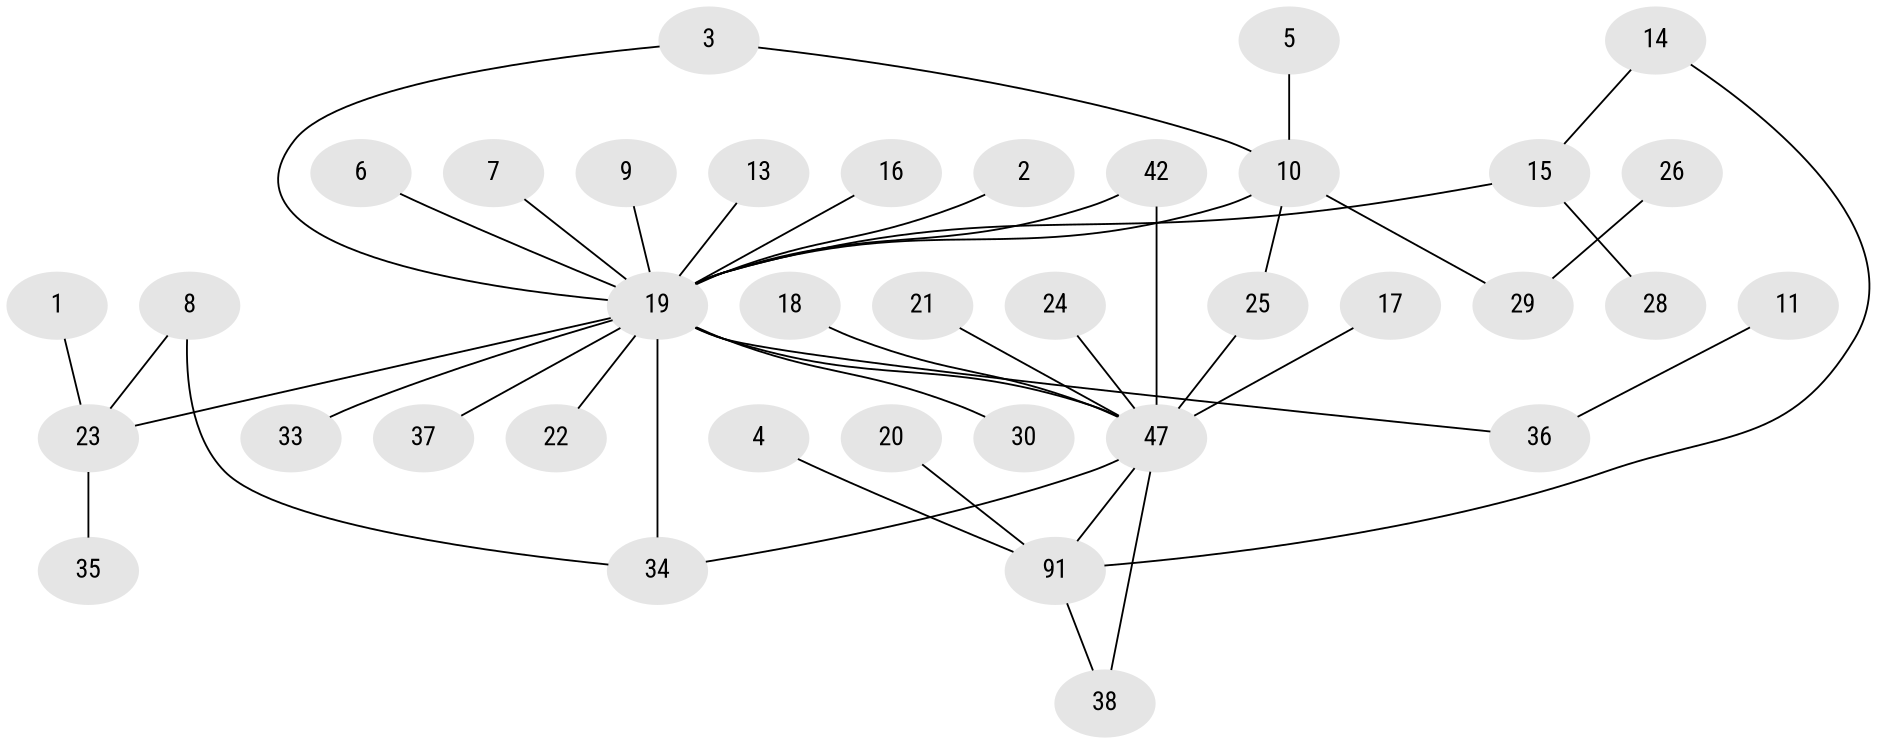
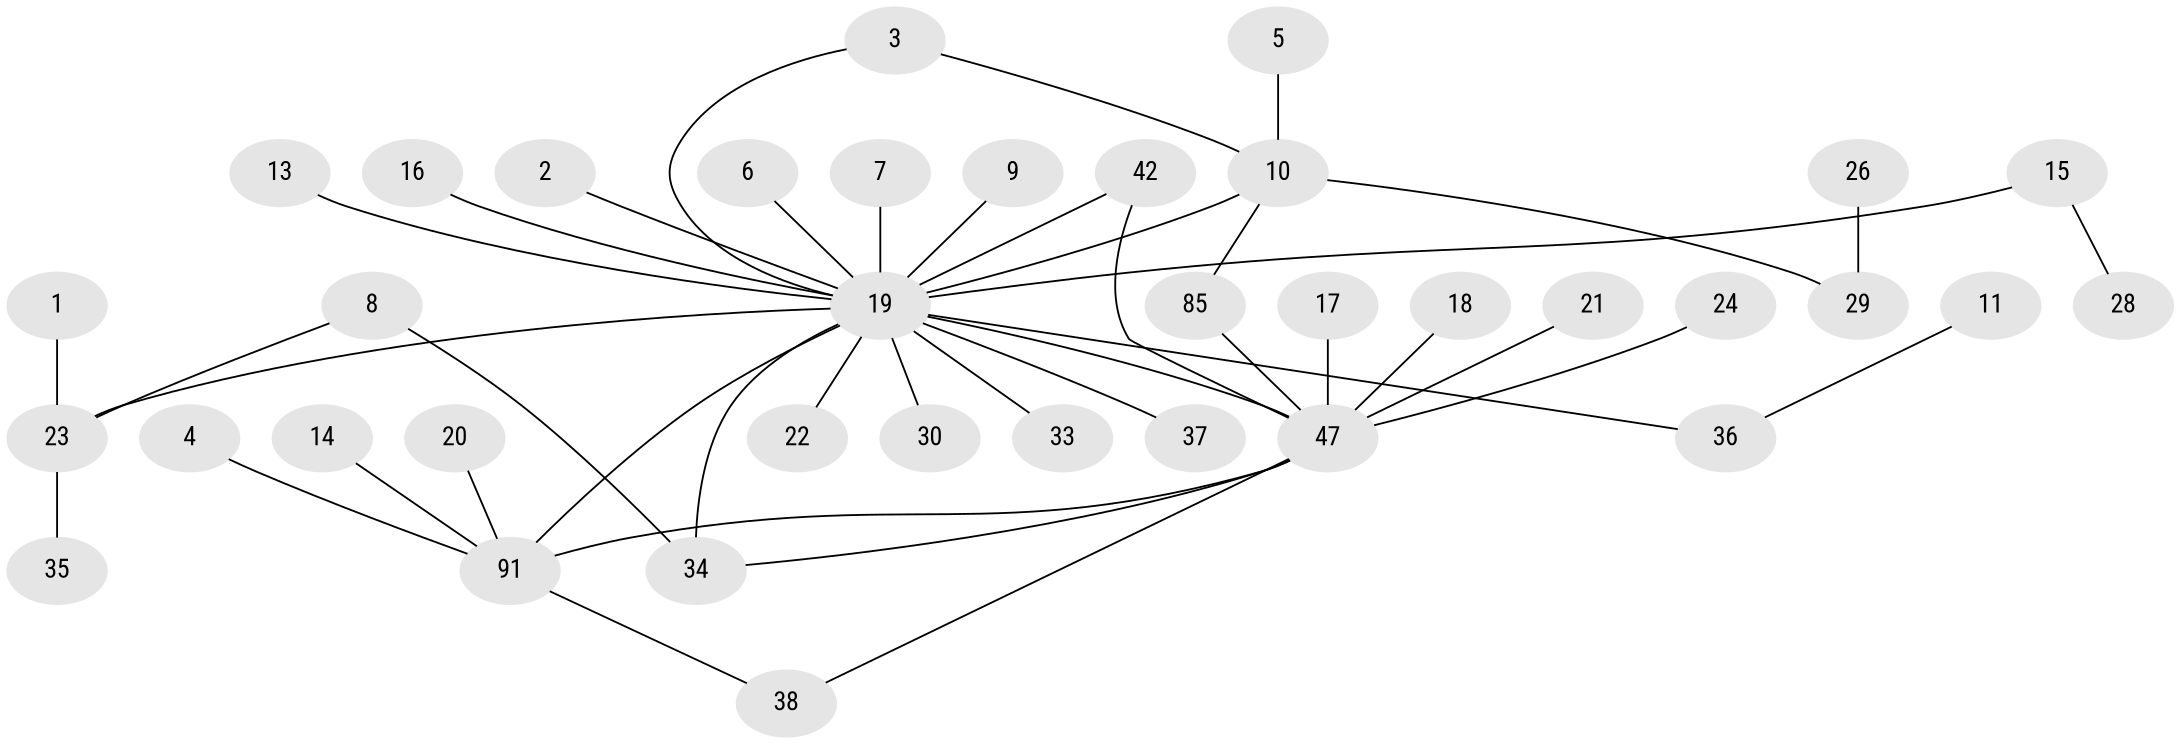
(1598, 107) -> none
(1258, 306) -> (1195, 306)
none -> (677, 419)
